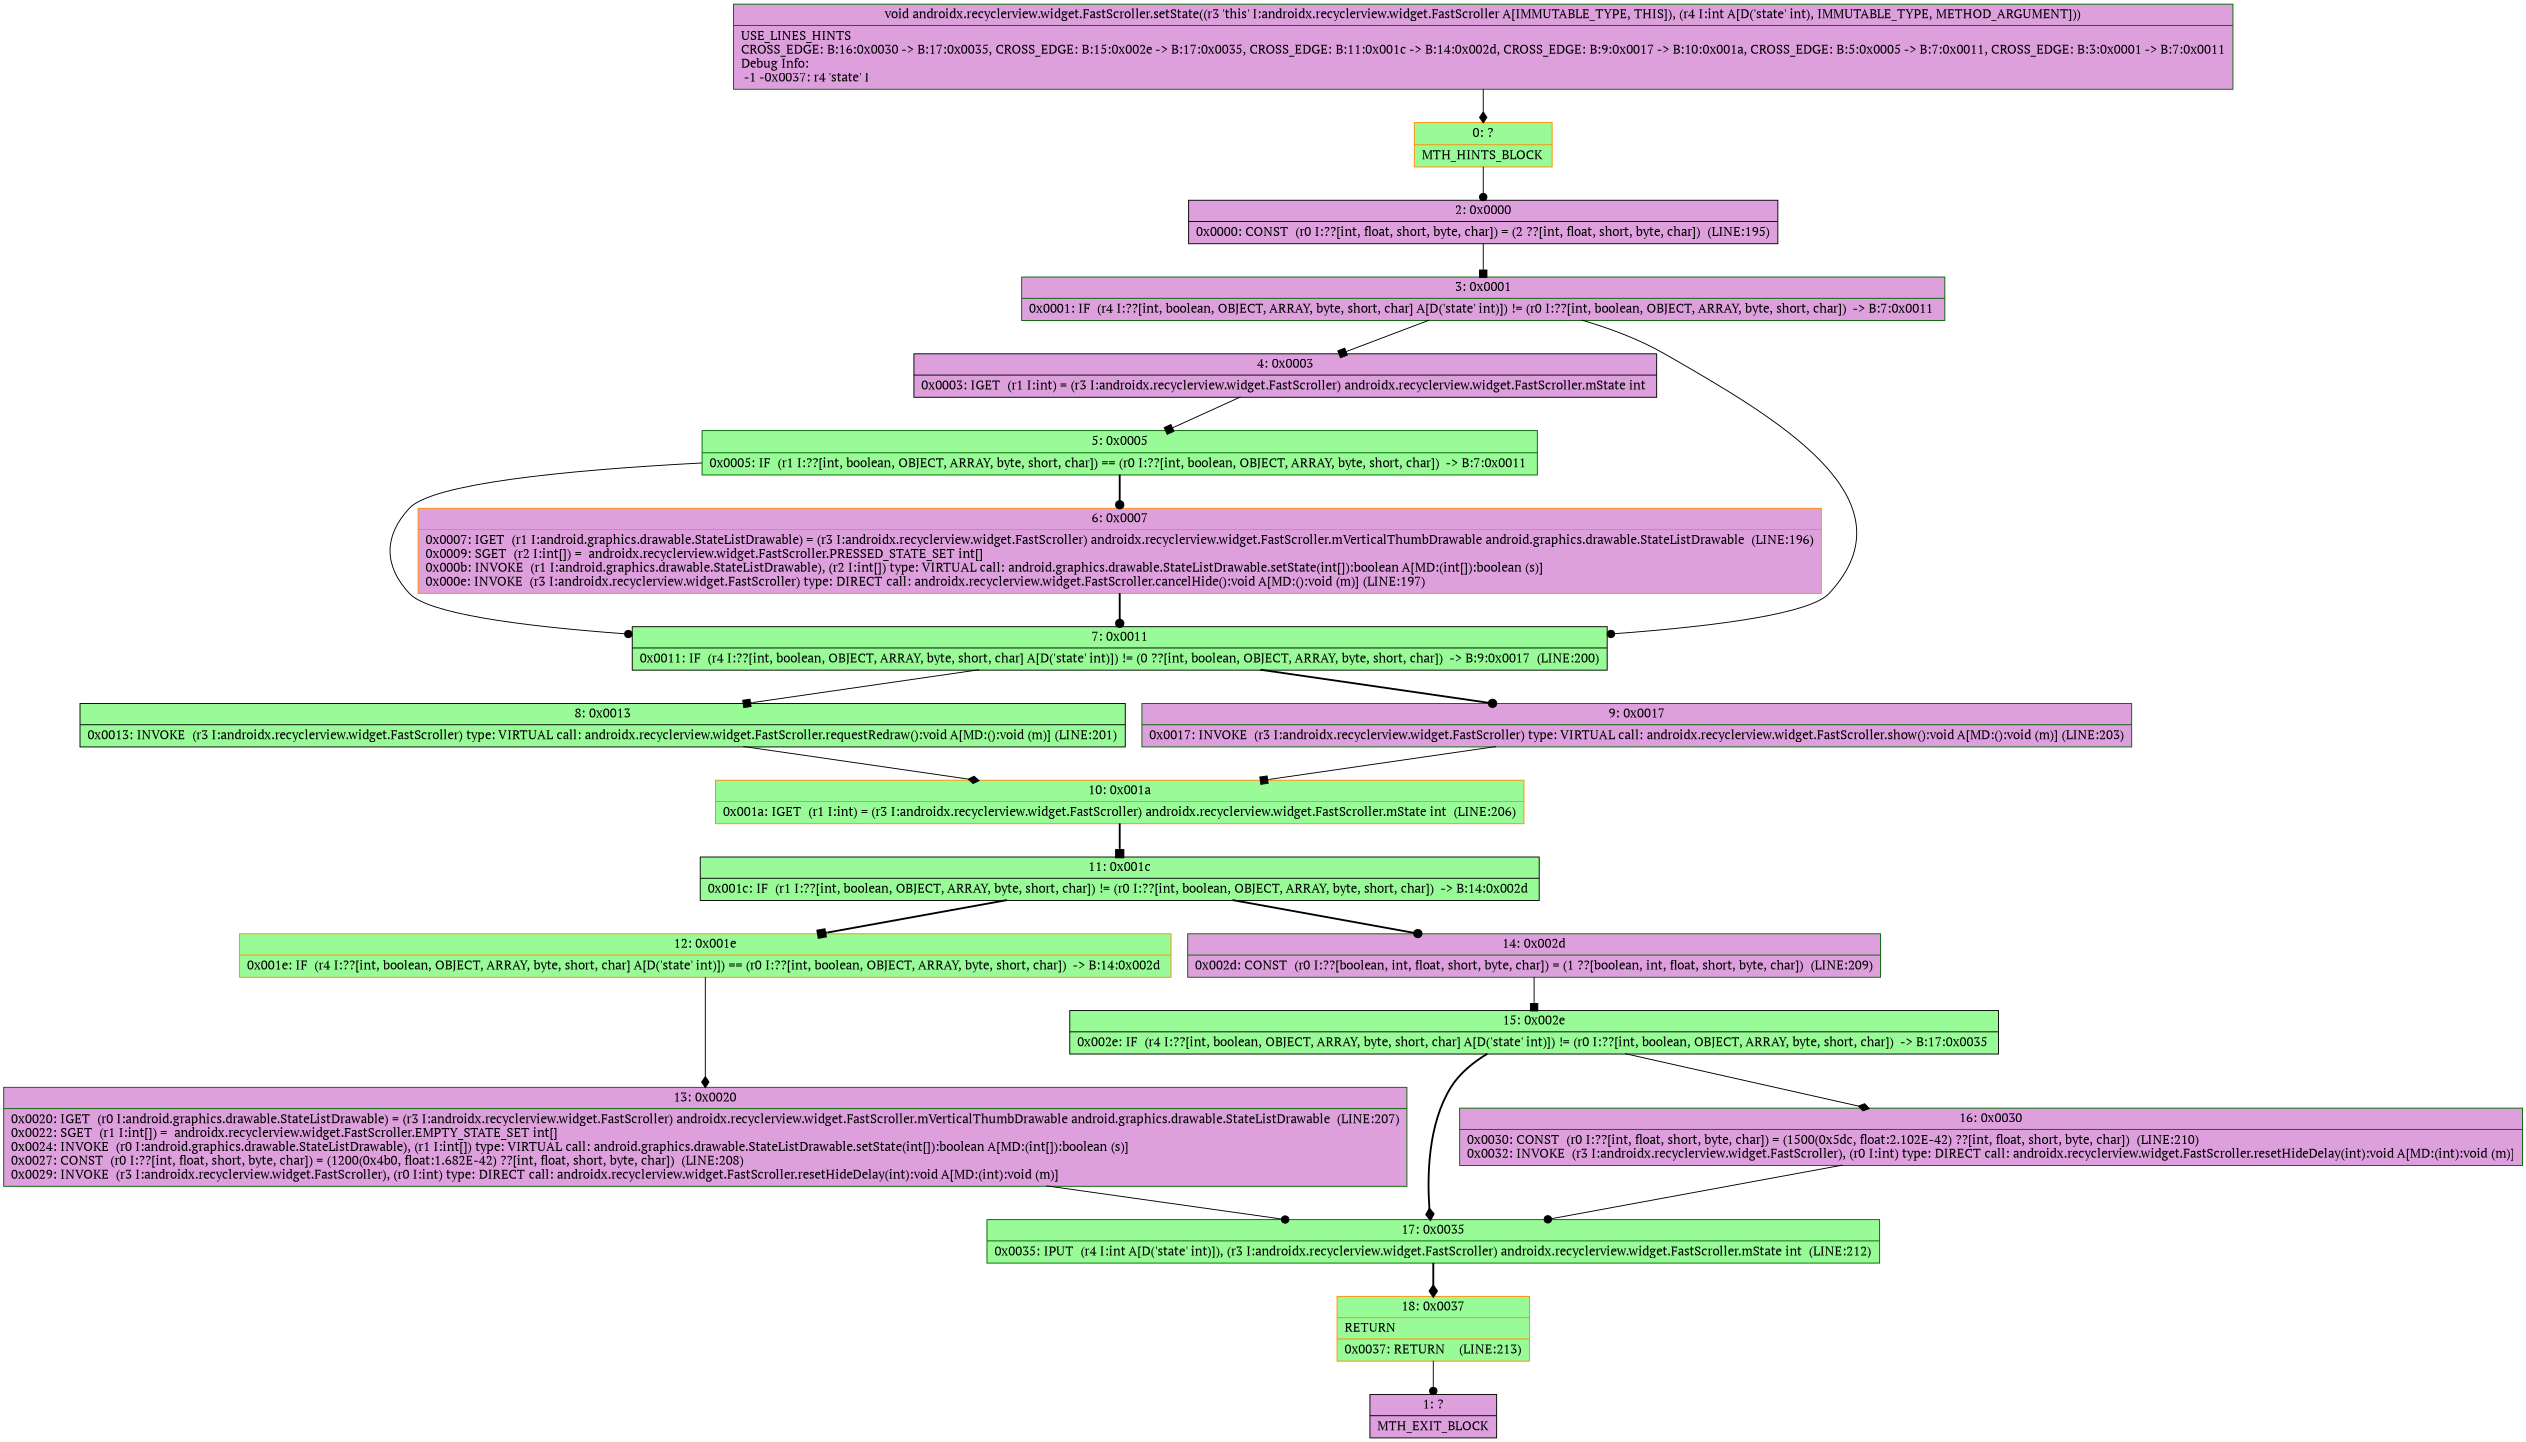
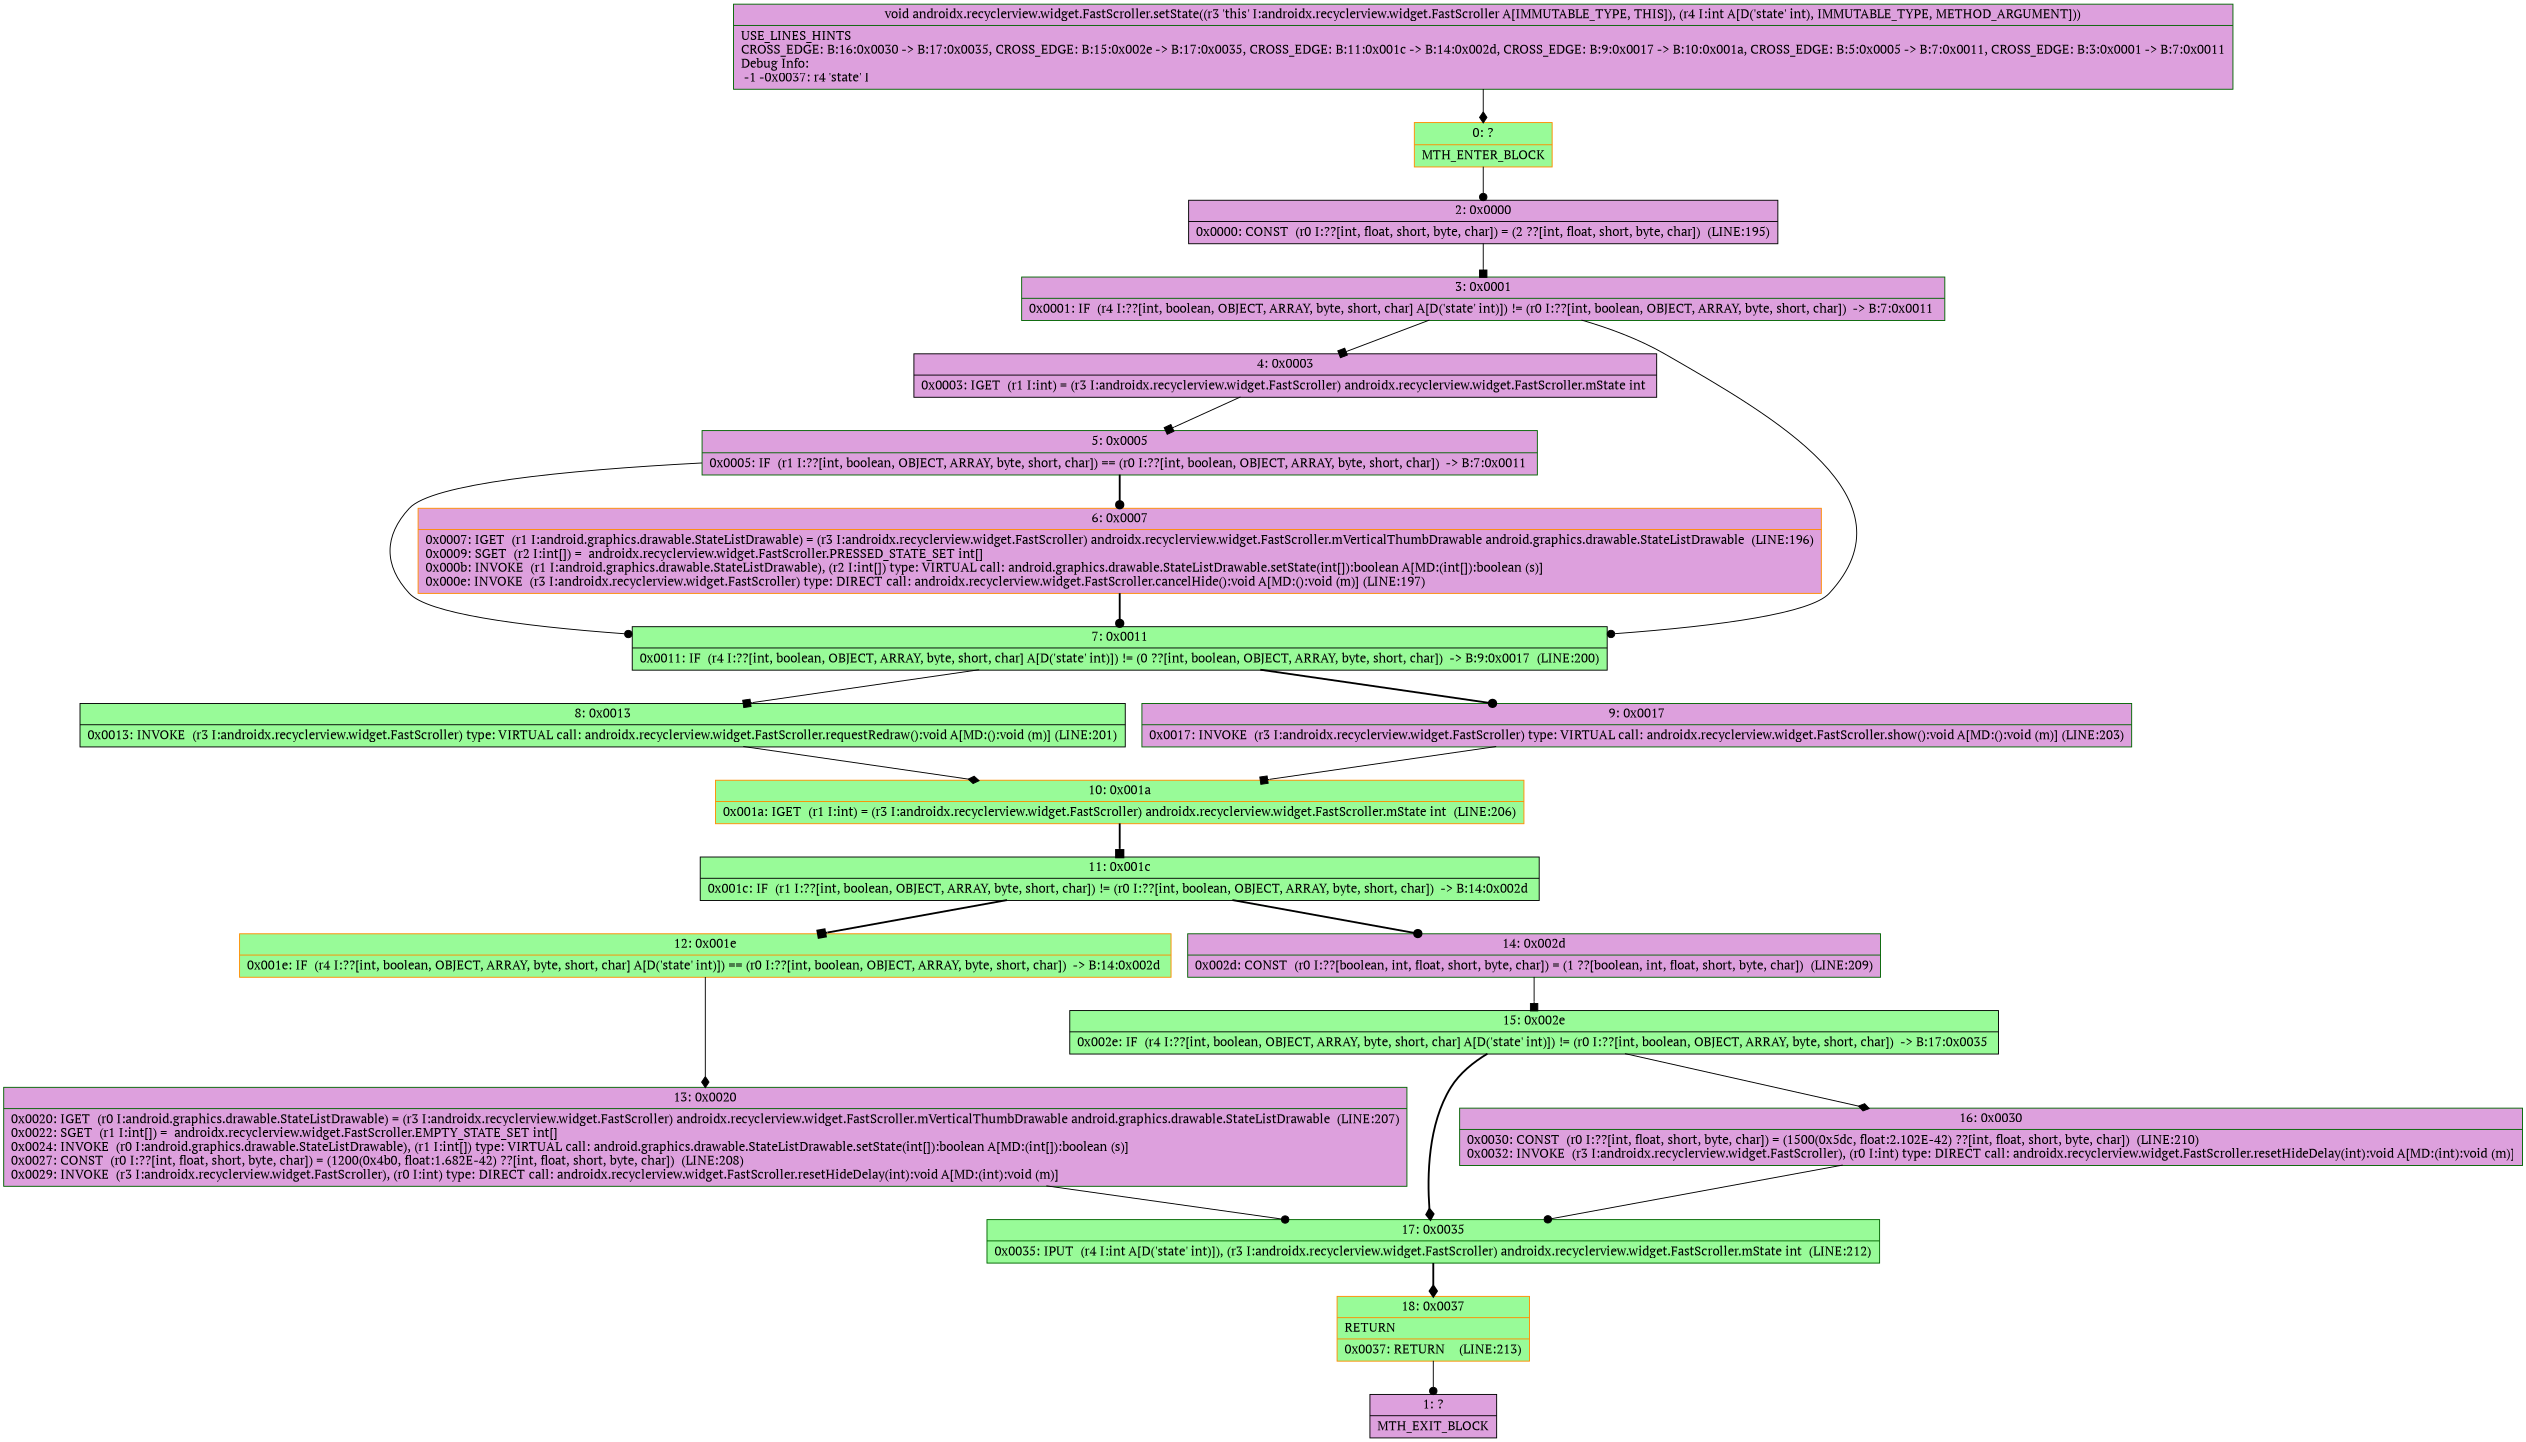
(1482, 155) -> (1483, 155)
(1120, 453) -> (1120, 453)
